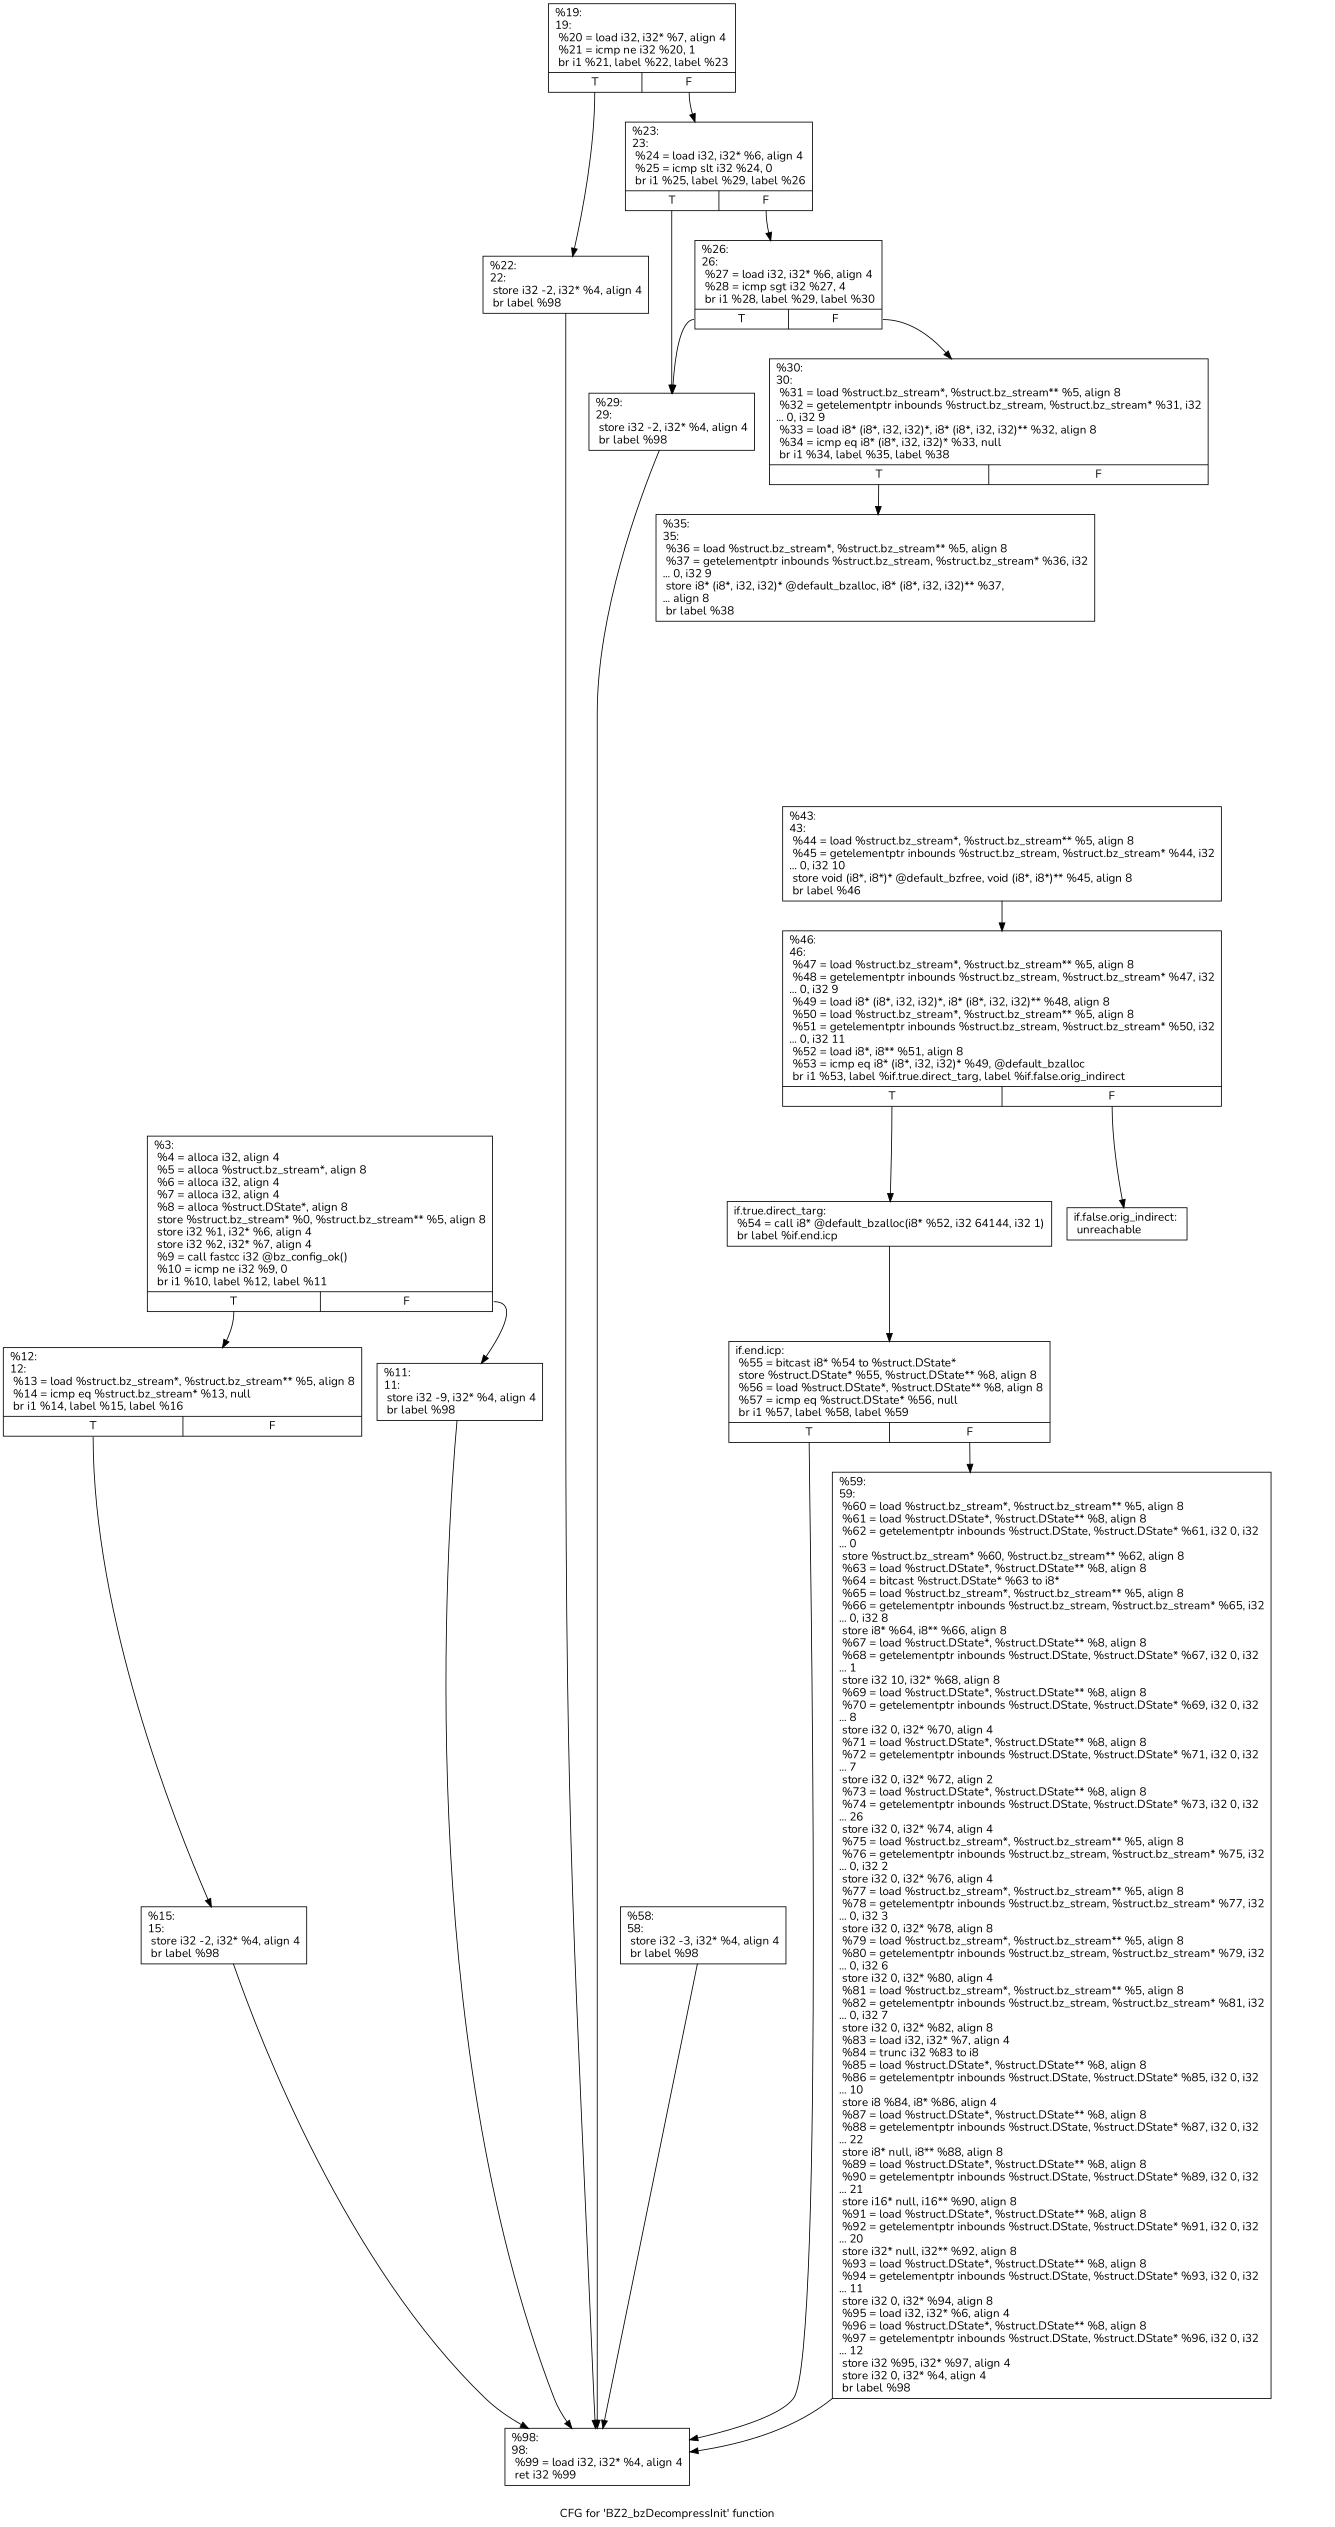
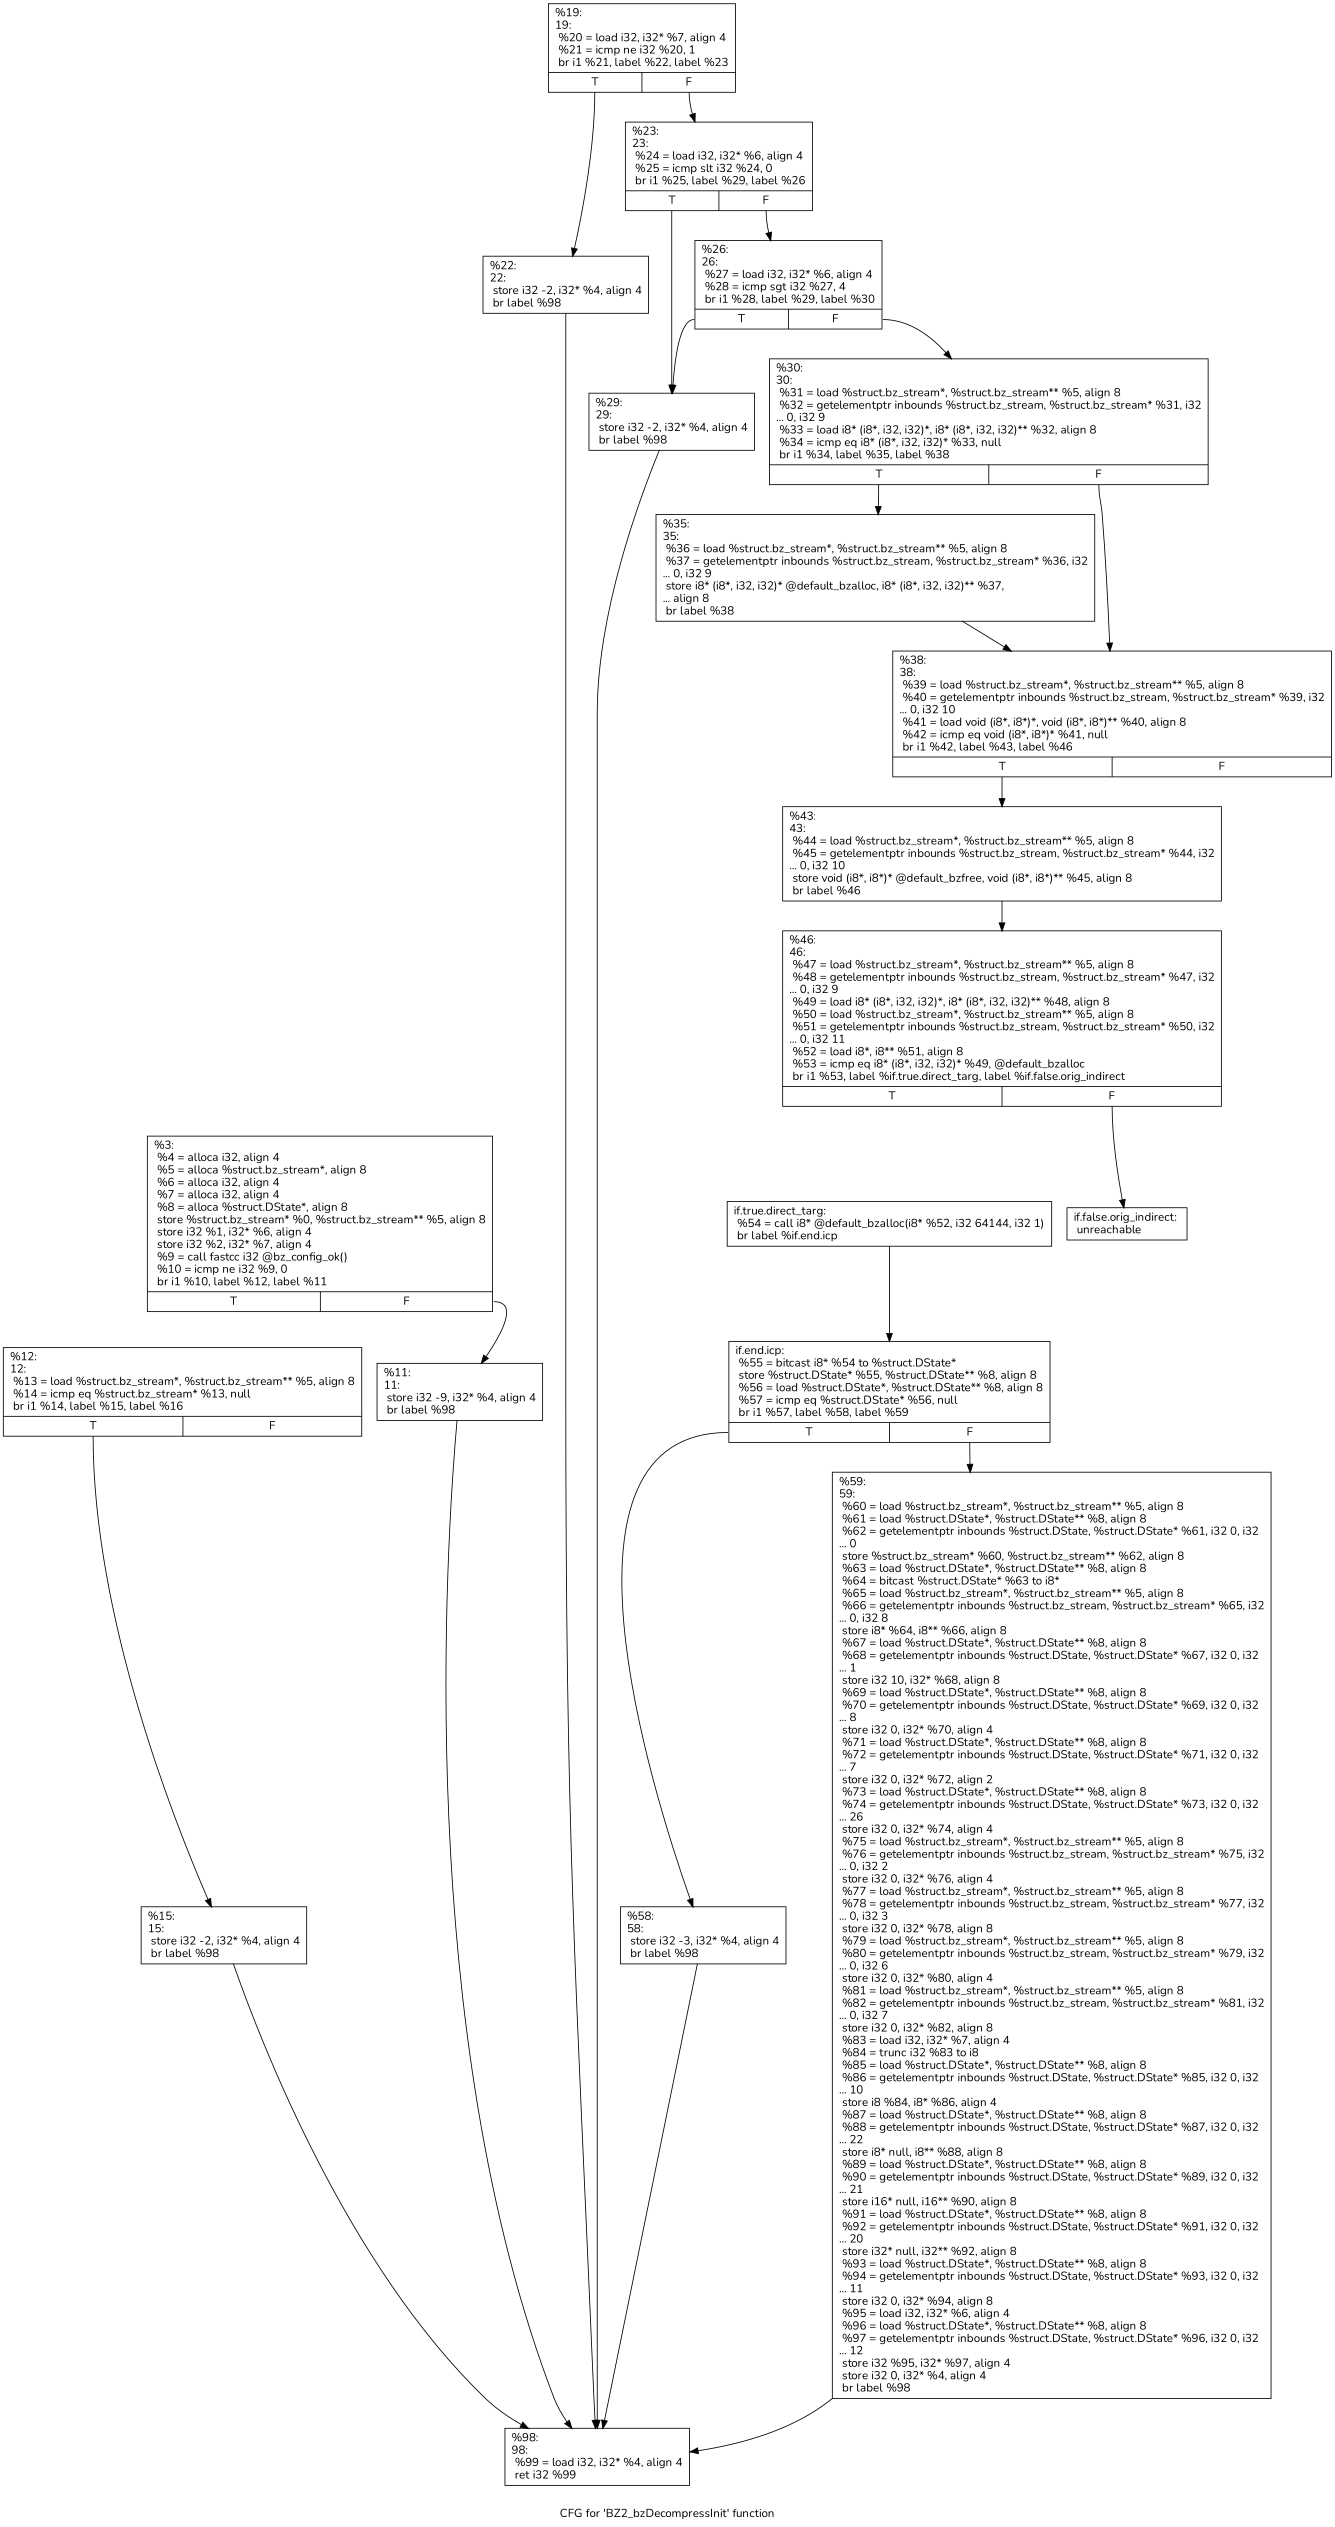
none -> (1112, 714)
(891, 1150) -> none
(232, 1326) -> none
(813, 1973) -> (626, 1641)
